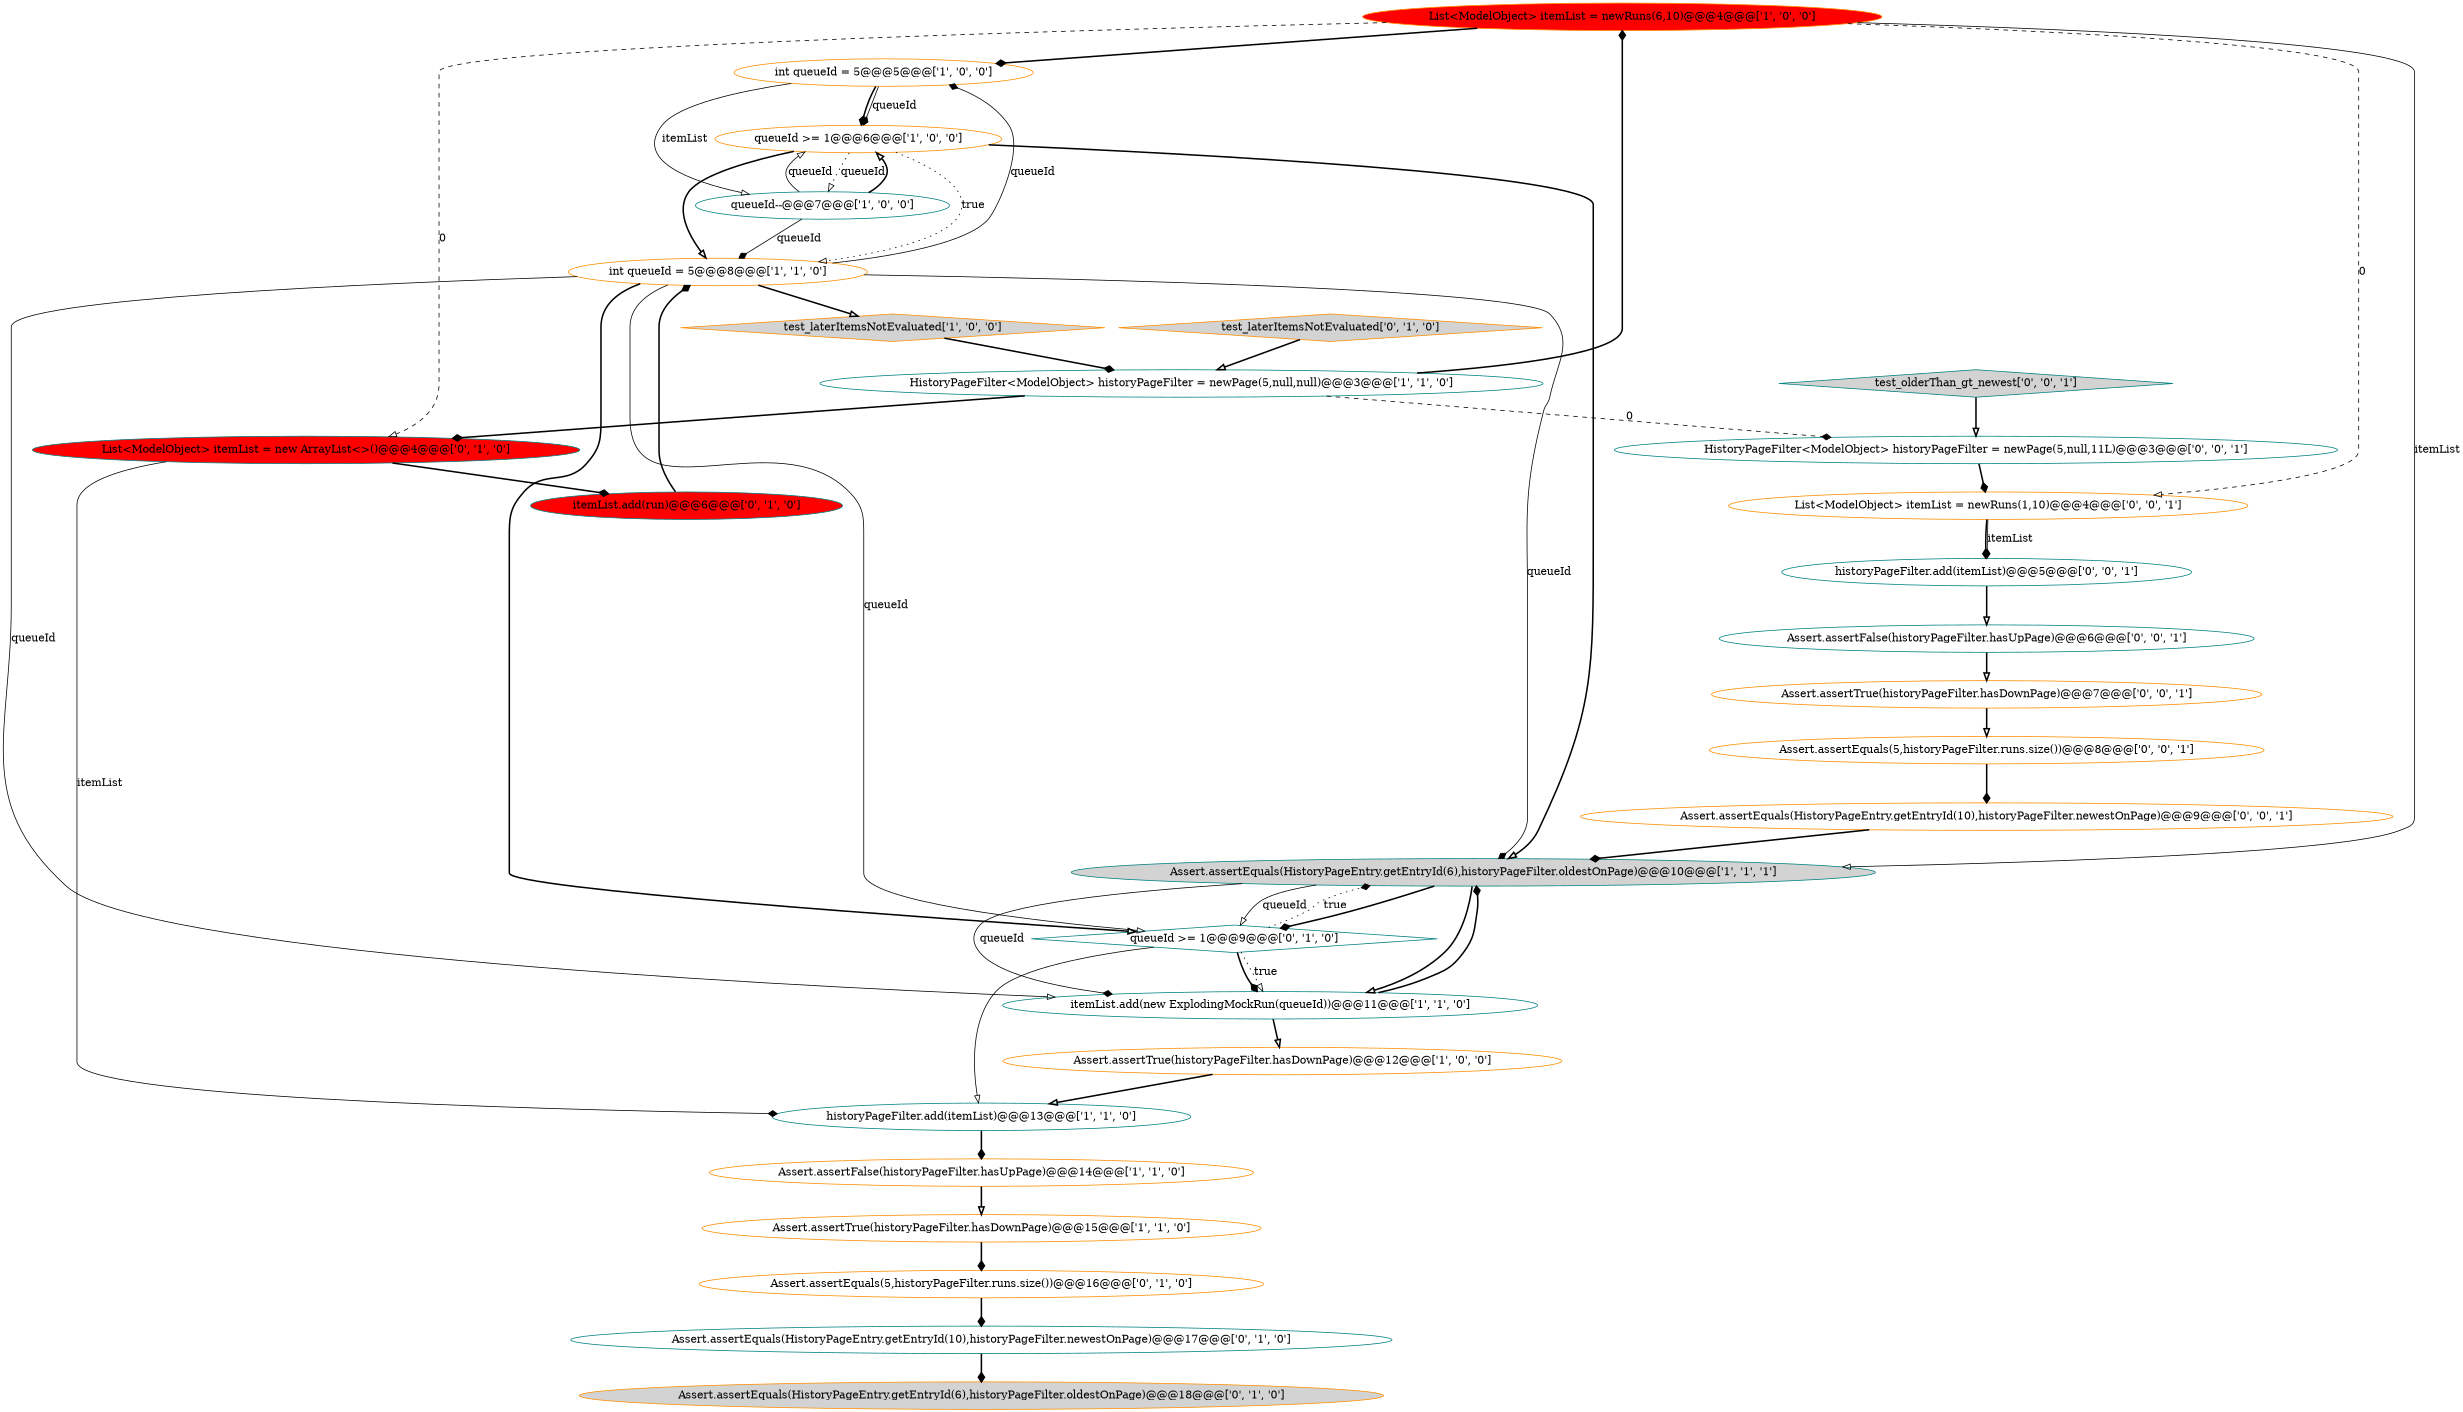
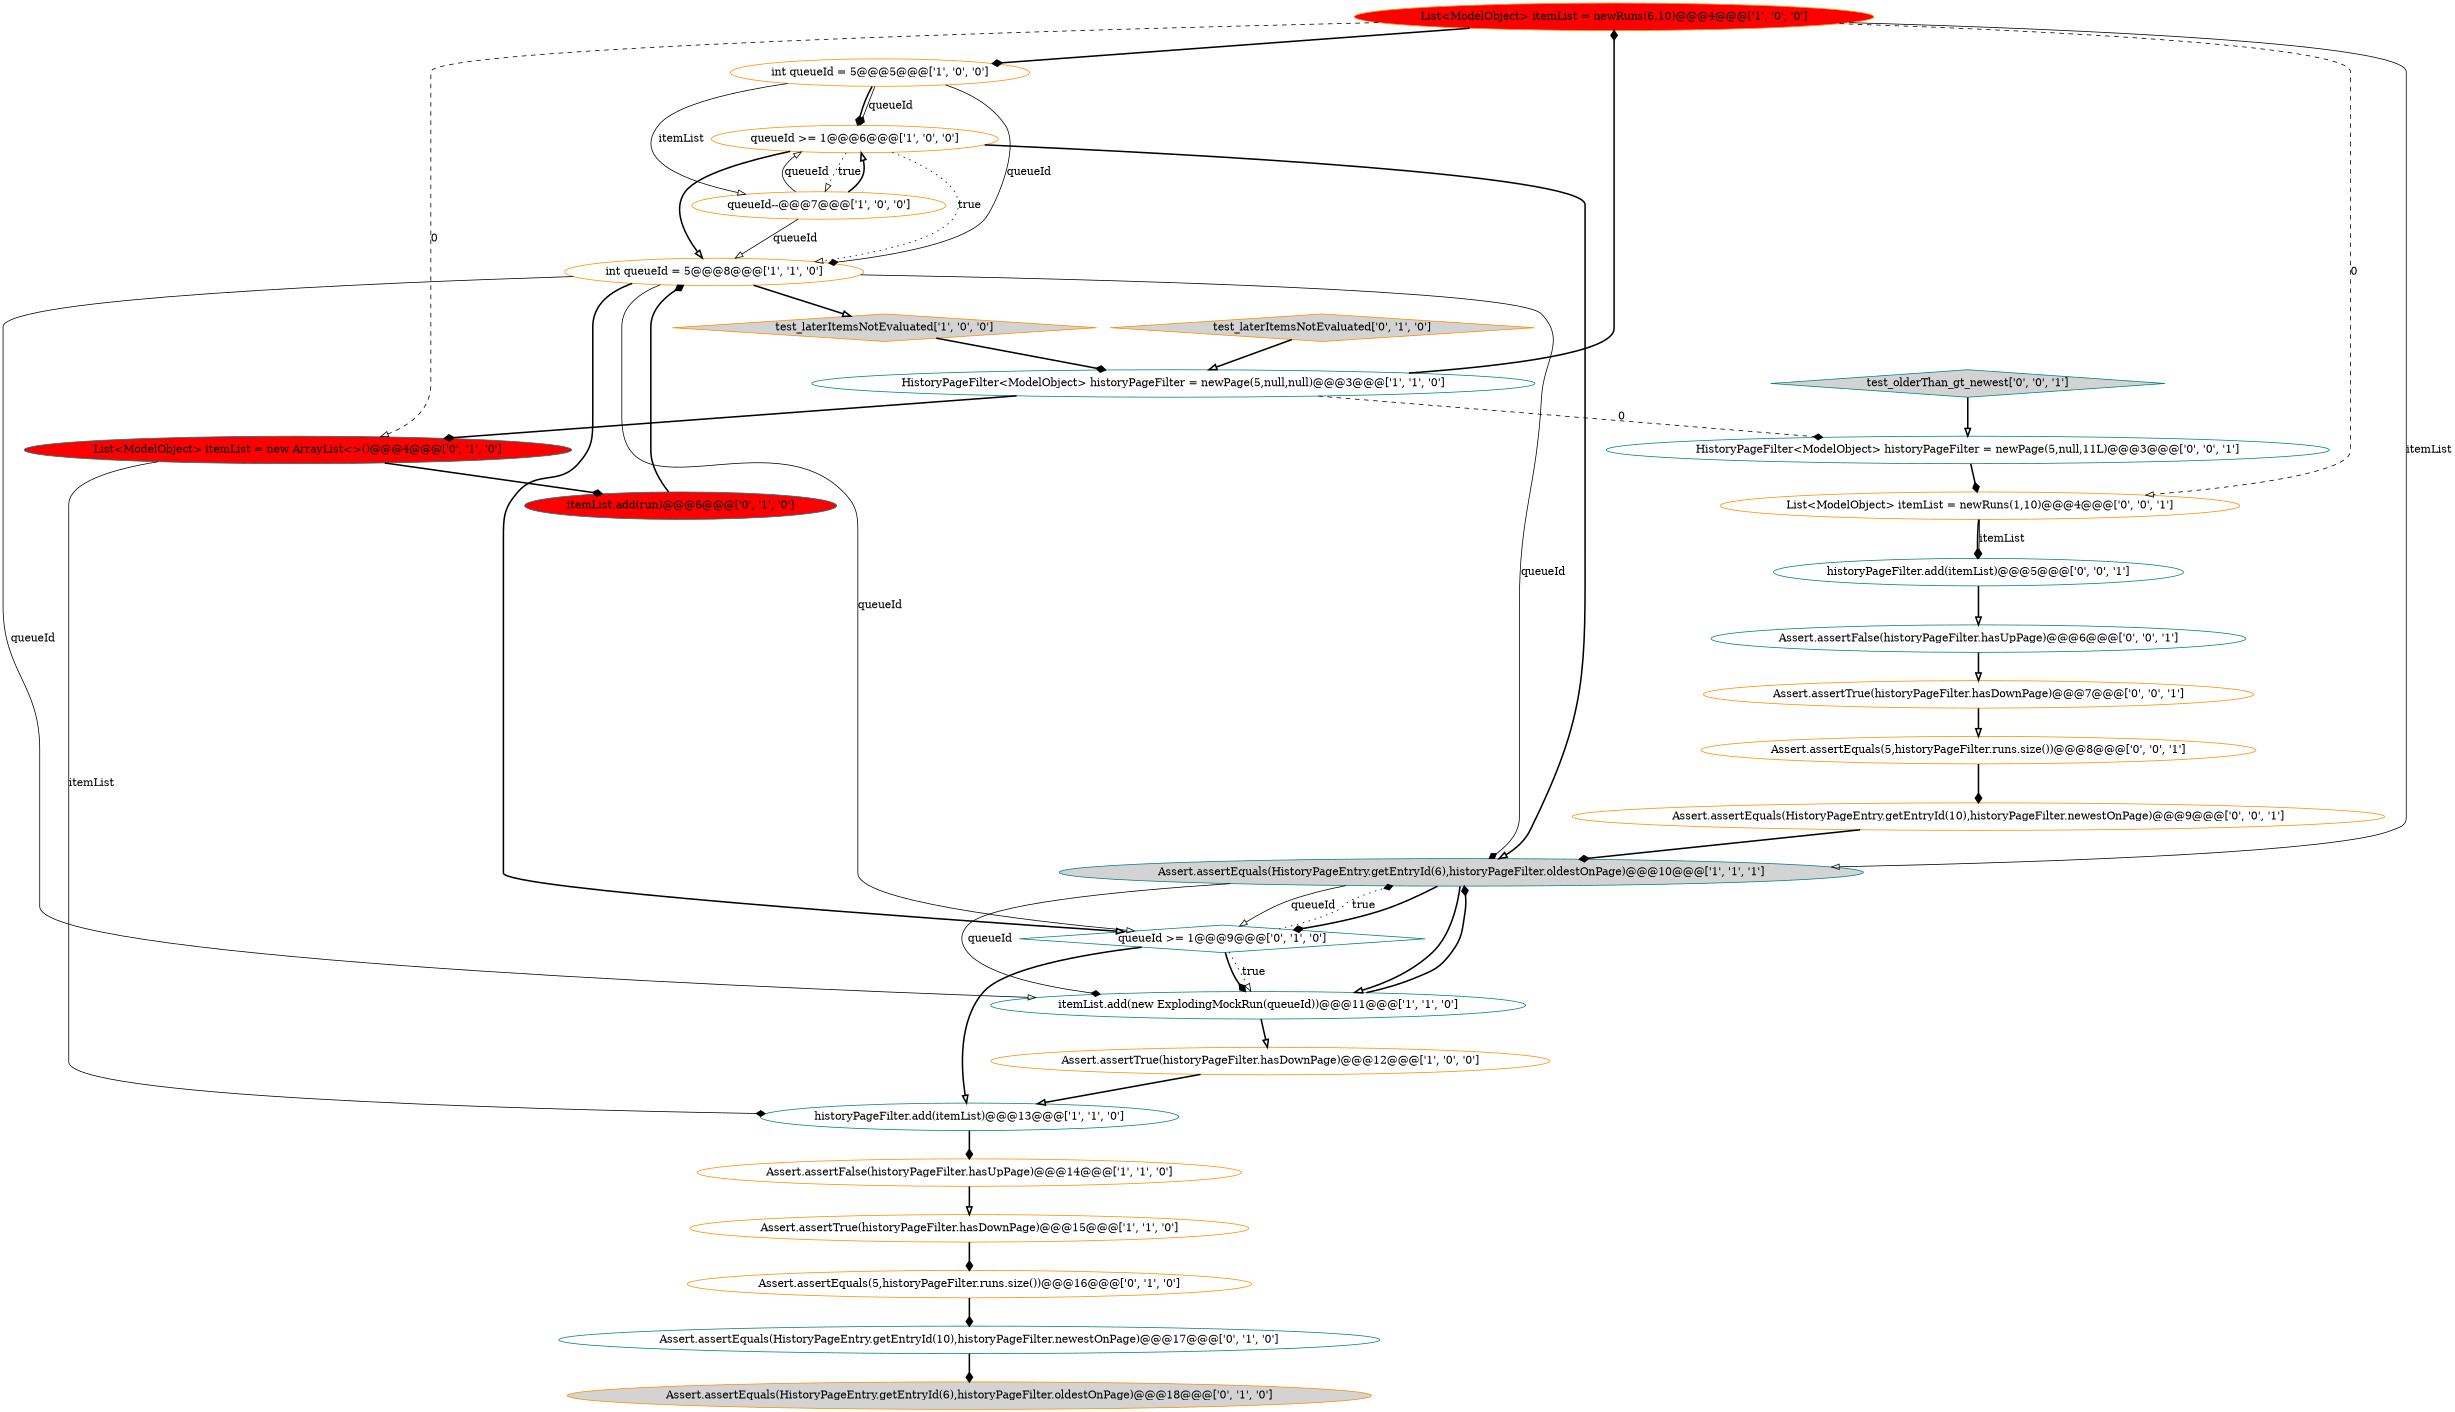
(863, 172) -> (850, 172)
(822, 205) -> (819, 205)
(988, 219) -> (990, 211)
(774, 236) -> (770, 237)
(1014, 979) -> (1002, 979)
